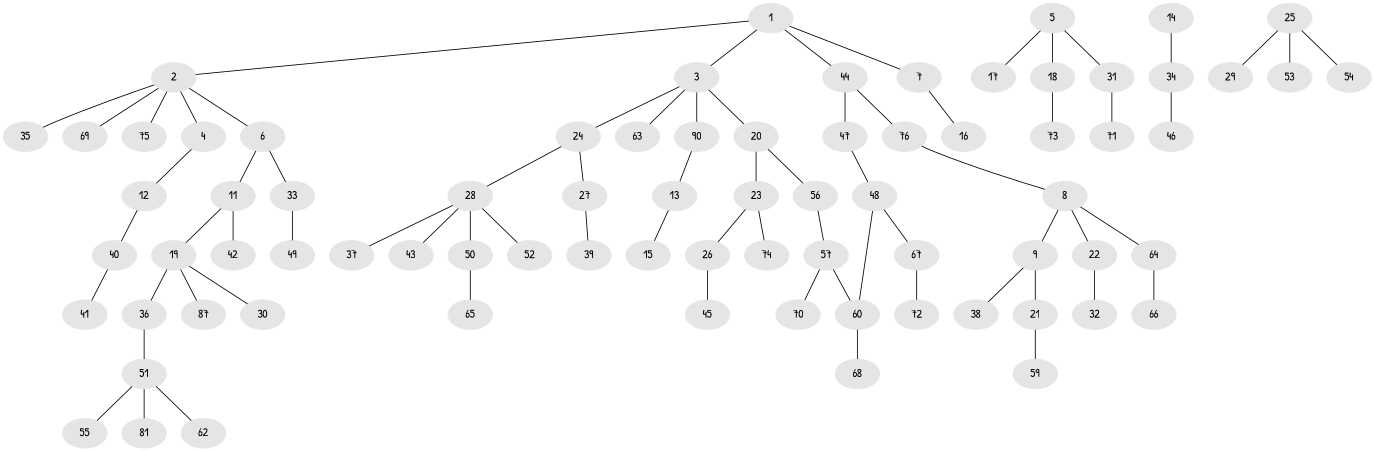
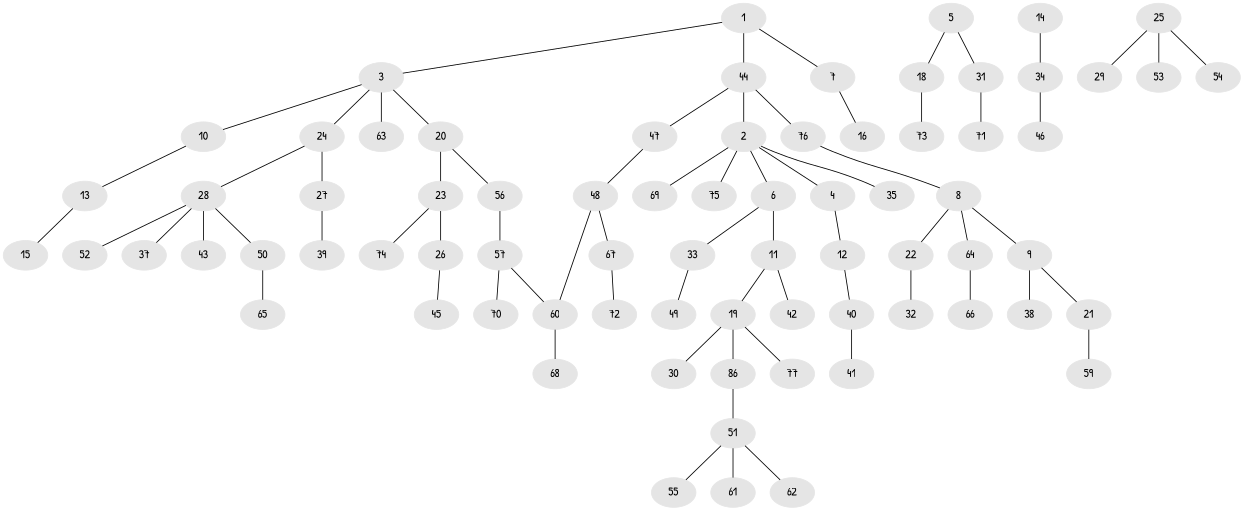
(472, 48) -> (744, 107)
(993, 77) -> none
(697, 137) -> (203, 137)
(144, 315) -> (733, 374)
(203, 315) -> (792, 374)
(144, 433) -> (733, 493)
